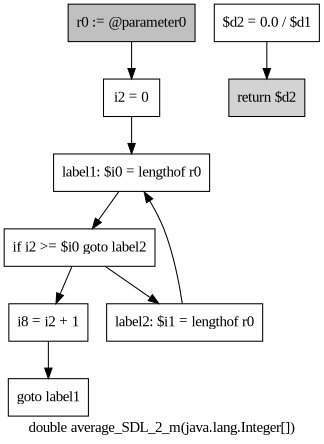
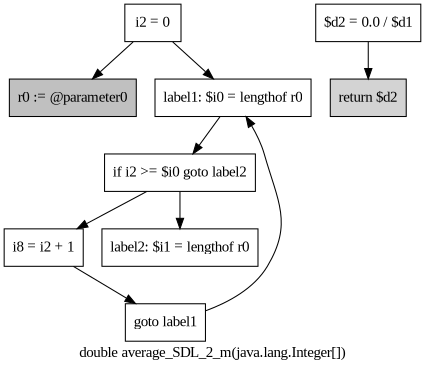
(132, 55) -> (117, 57)
(171, 250) -> (280, 233)
